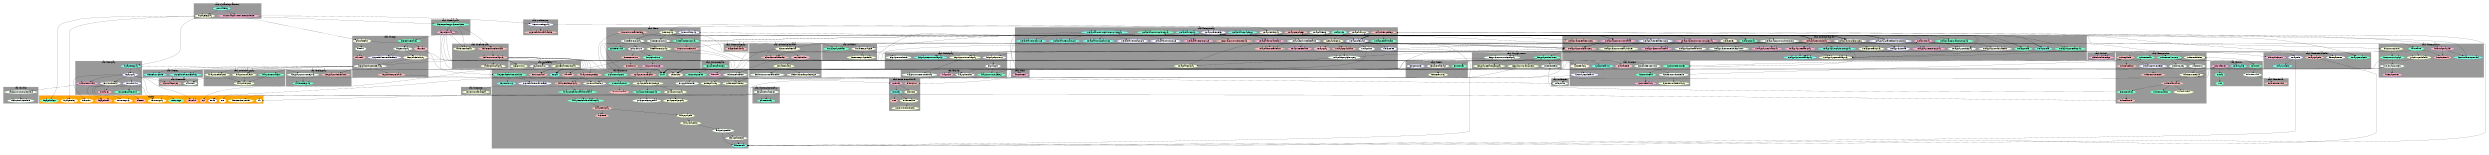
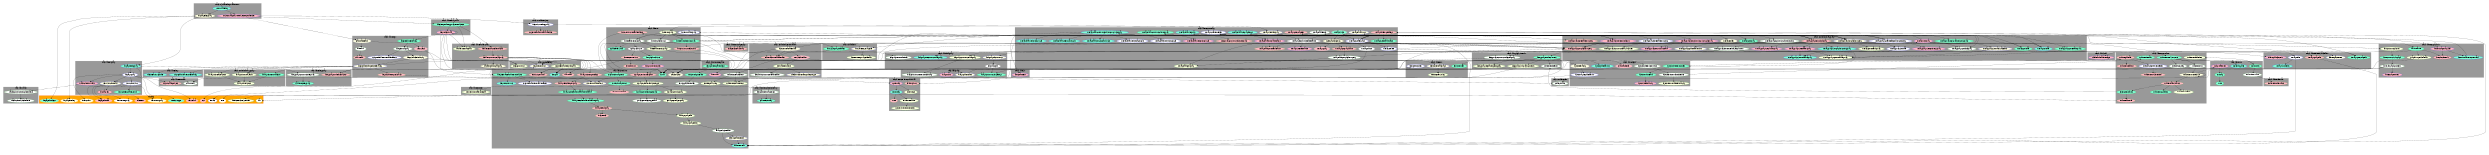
(659, 41) -> (659, 41)
(1618, 41) -> (1618, 41)
